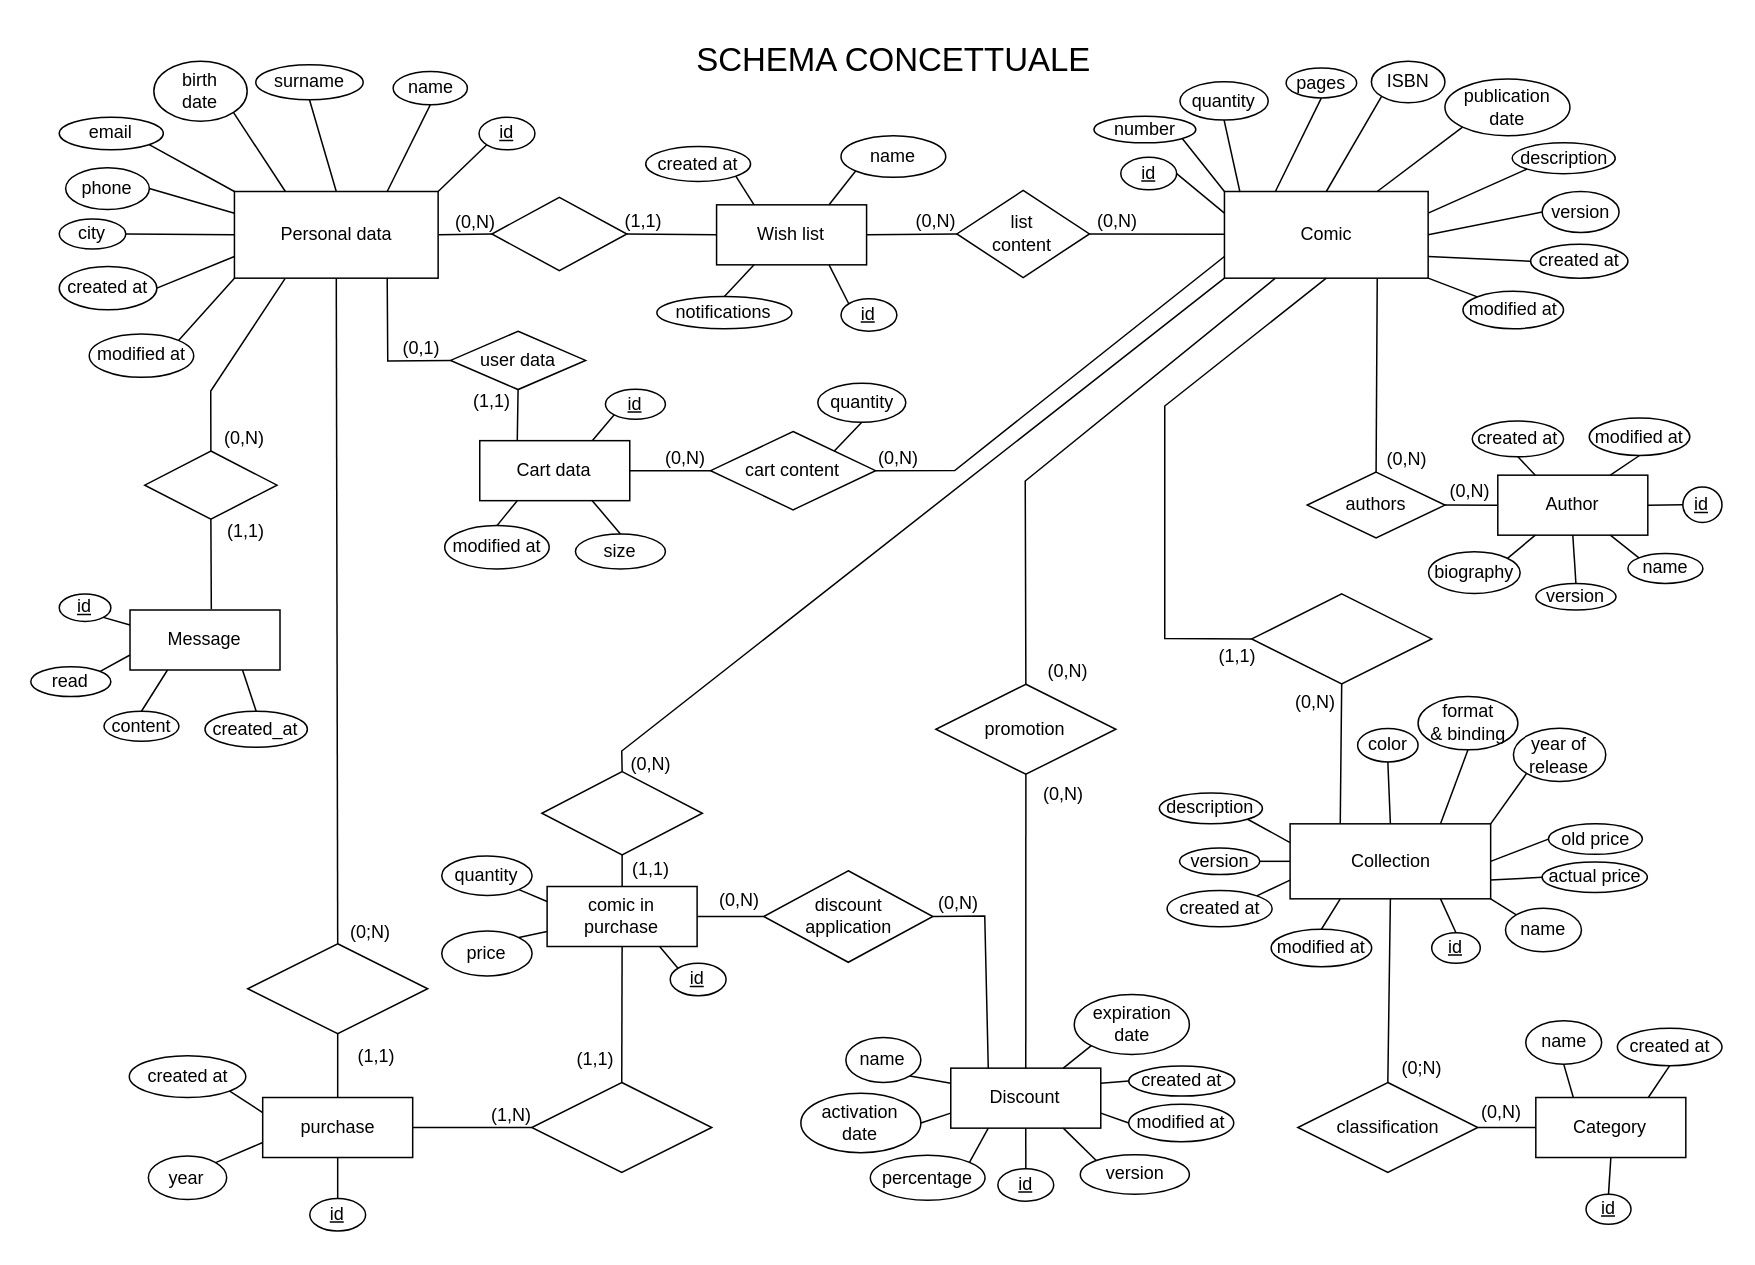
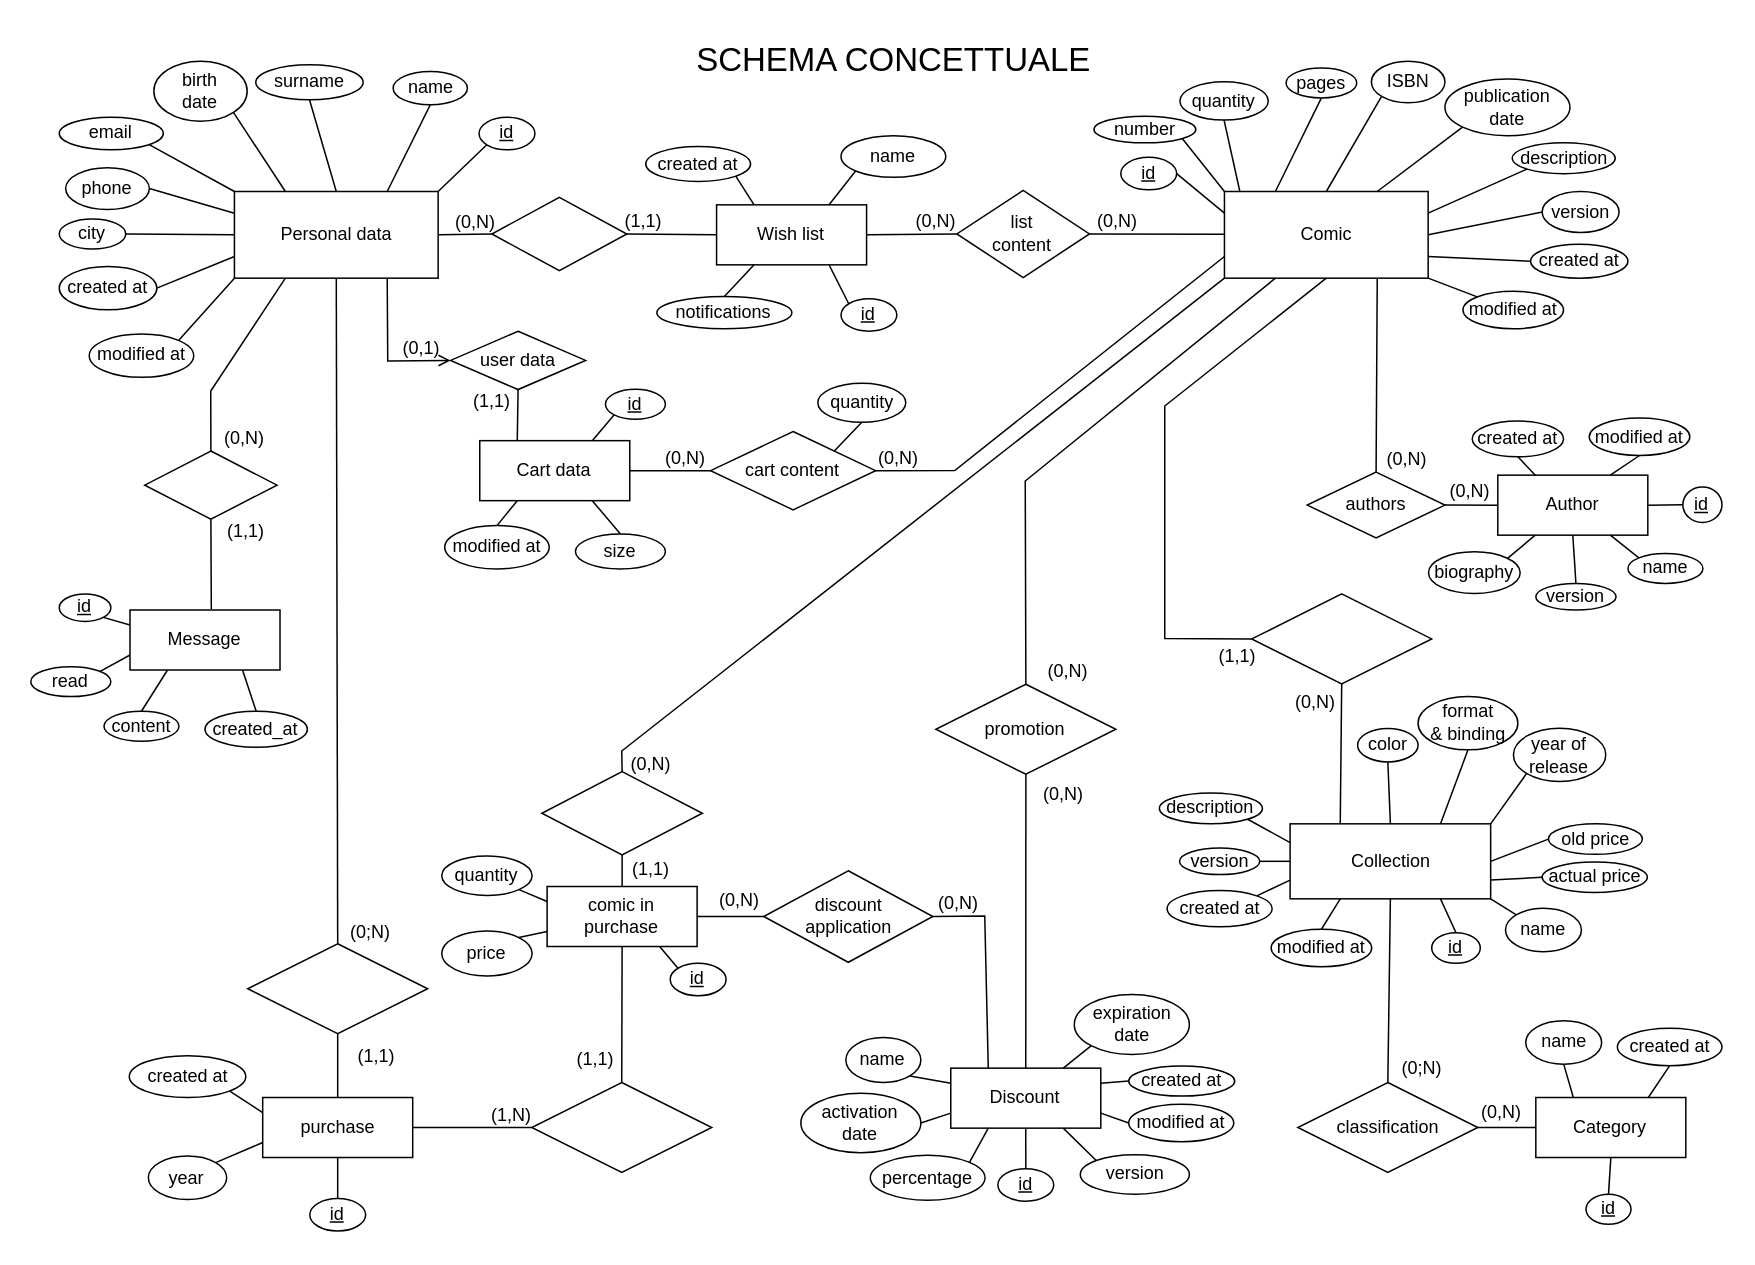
(445, 360) -> (444, 360)
